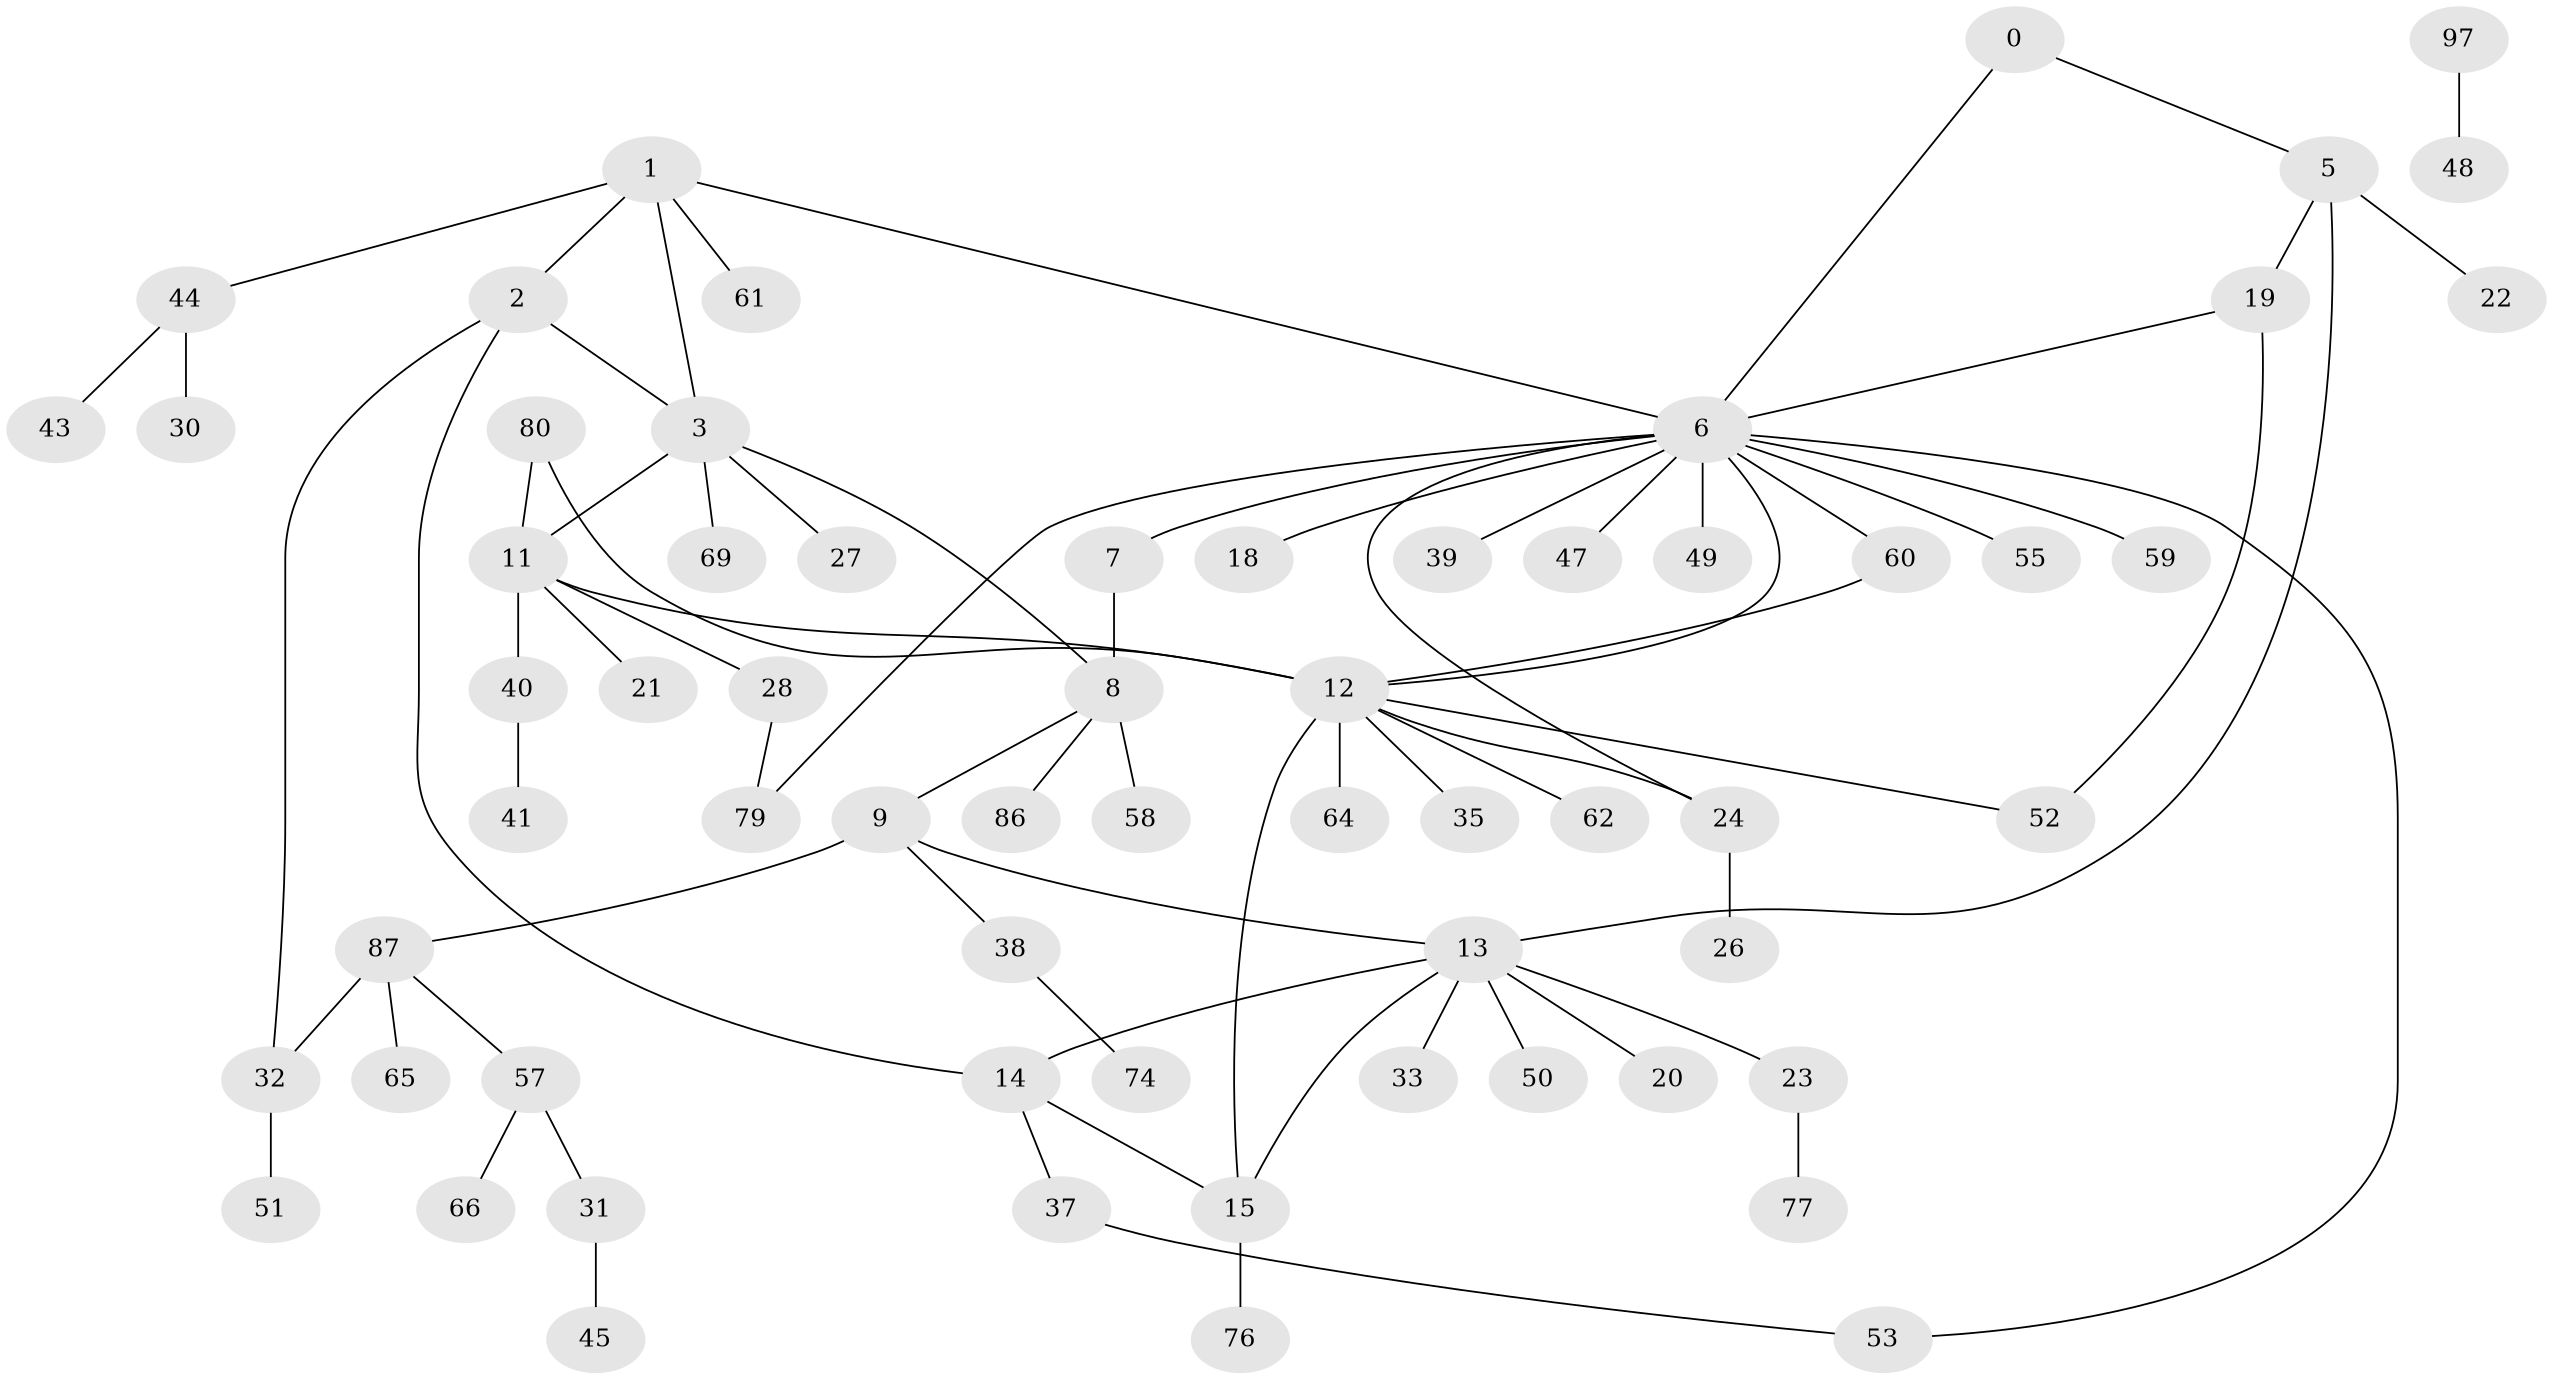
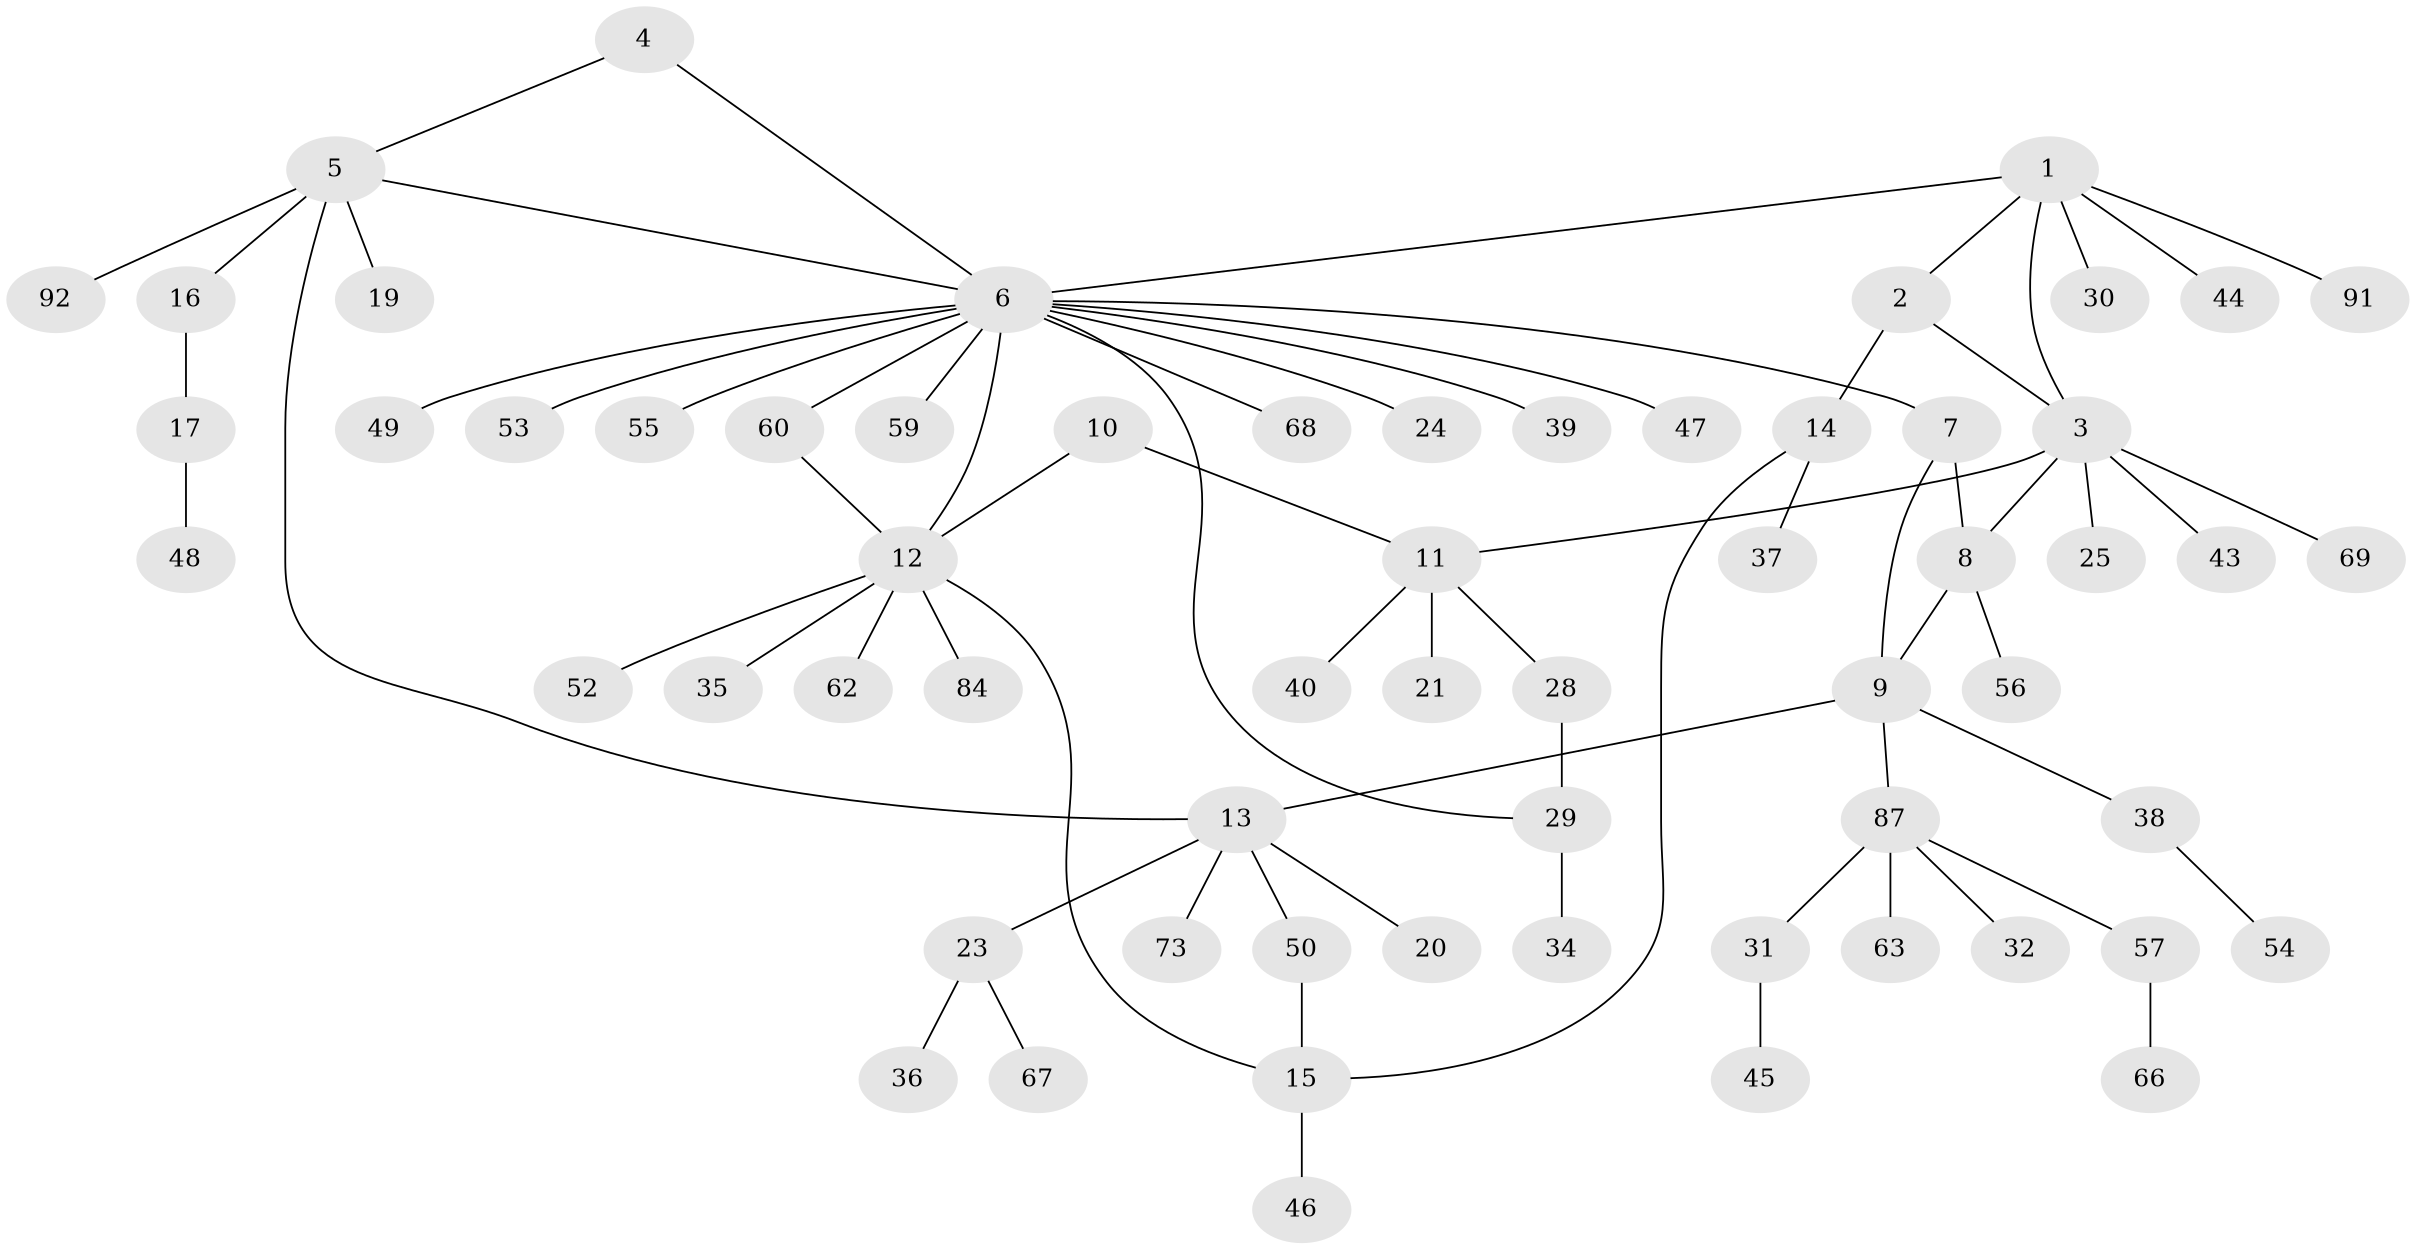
(2015, 40) -> (645, 40)
(2459, 40) -> (186, 430)
none -> (186, 300)
(751, 300) -> (2360, 300)
(2497, 300) -> (56, 300)
(121, 365) -> (2154, 495)
(186, 365) -> (2075, 235)
(1982, 365) -> (670, 235)
(536, 430) -> (1103, 430)
none -> (1894, 555)
(847, 560) -> (2096, 560)
(1244, 560) -> (1302, 430)
(2228, 587) -> none
(905, 635) -> none
(285, 642) -> none
(1536, 753) -> none
(518, 820) -> none
(751, 820) -> (1562, 820)
(1011, 820) -> (2011, 690)
(1141, 820) -> none
(1340, 820) -> (973, 690)
none -> (1562, 950)
(1730, 950) -> none
(1254, 996) -> none
(1331, 1061) -> (1302, 1015)
(401, 1080) -> (1890, 950)
none -> (908, 1080)
(1141, 1080) -> (2280, 950)
(1408, 1080) -> (1172, 950)
(563, 1145) -> (1826, 885)
(271, 1210) -> none
(1798, 1210) -> (1038, 1080)
(1468, 1291) -> none
(1240, 1340) -> (1302, 1210)
